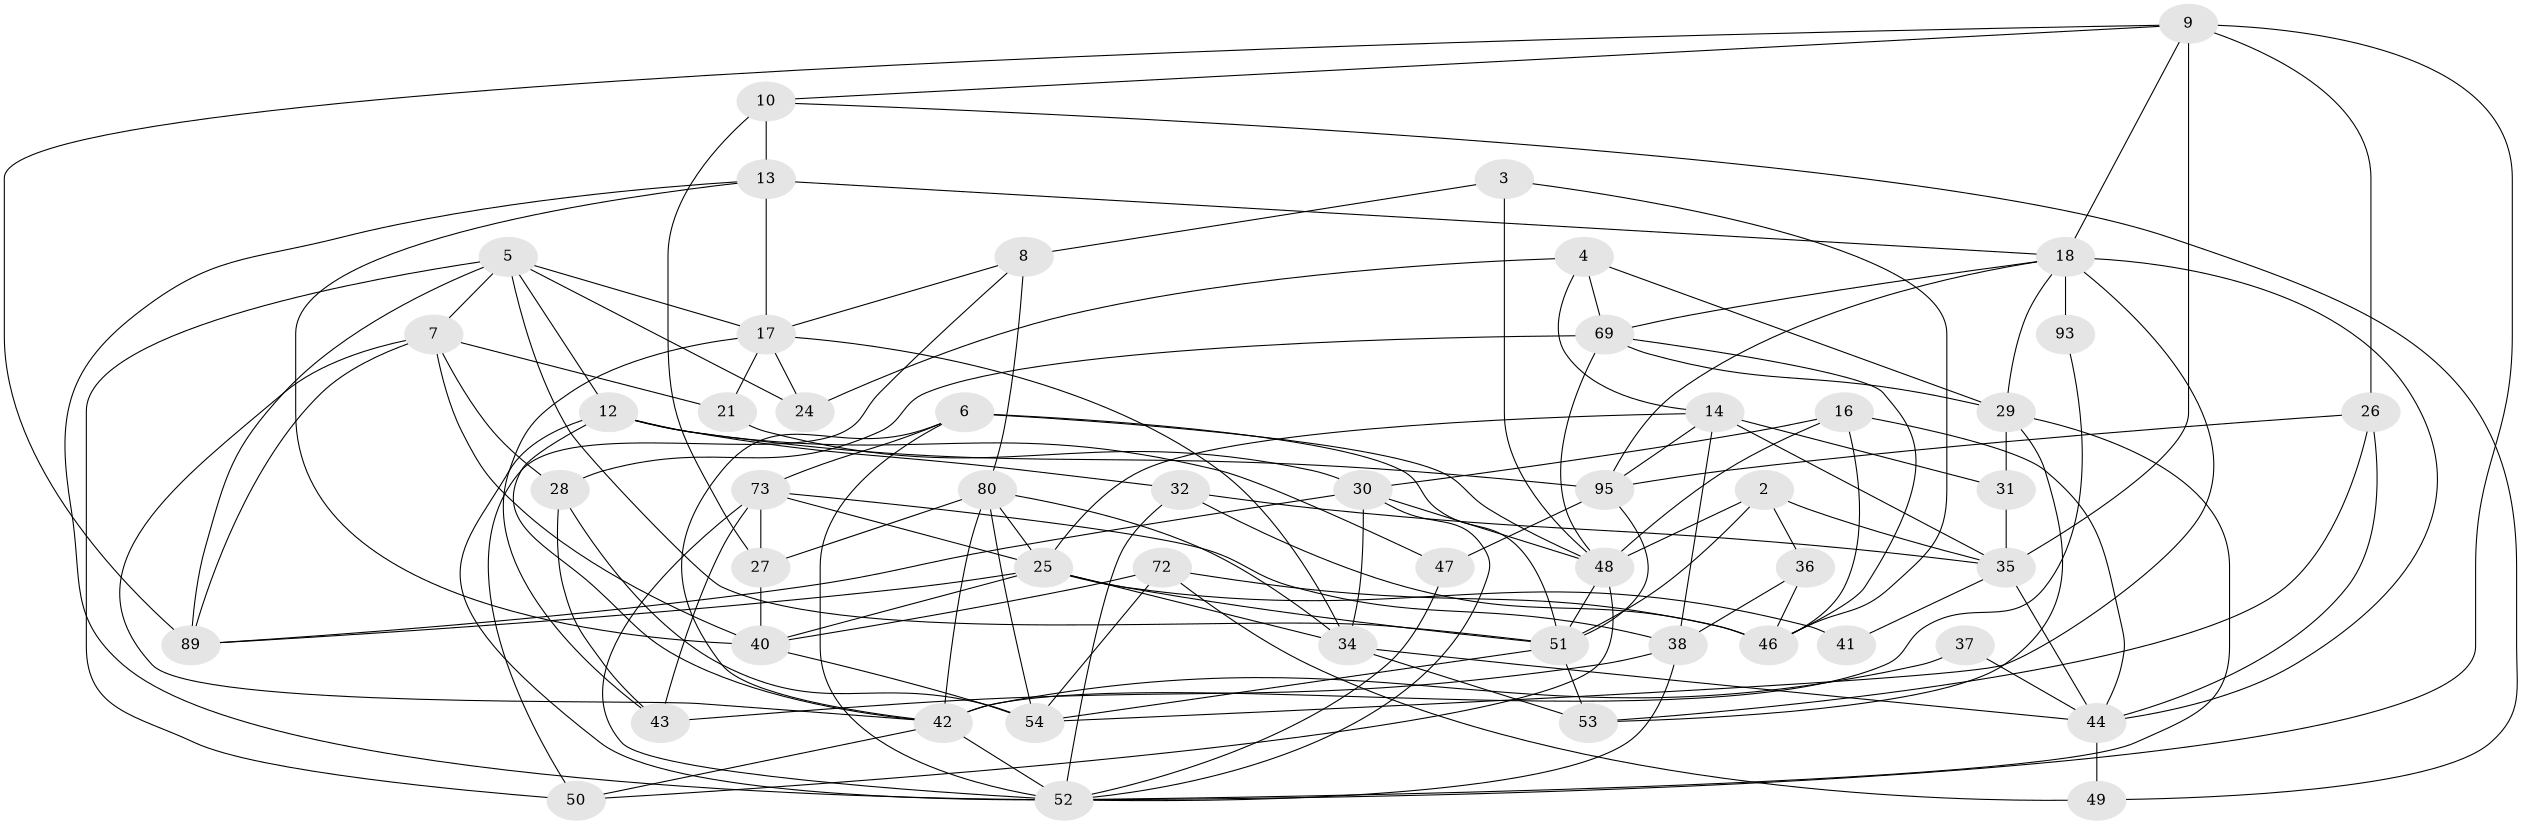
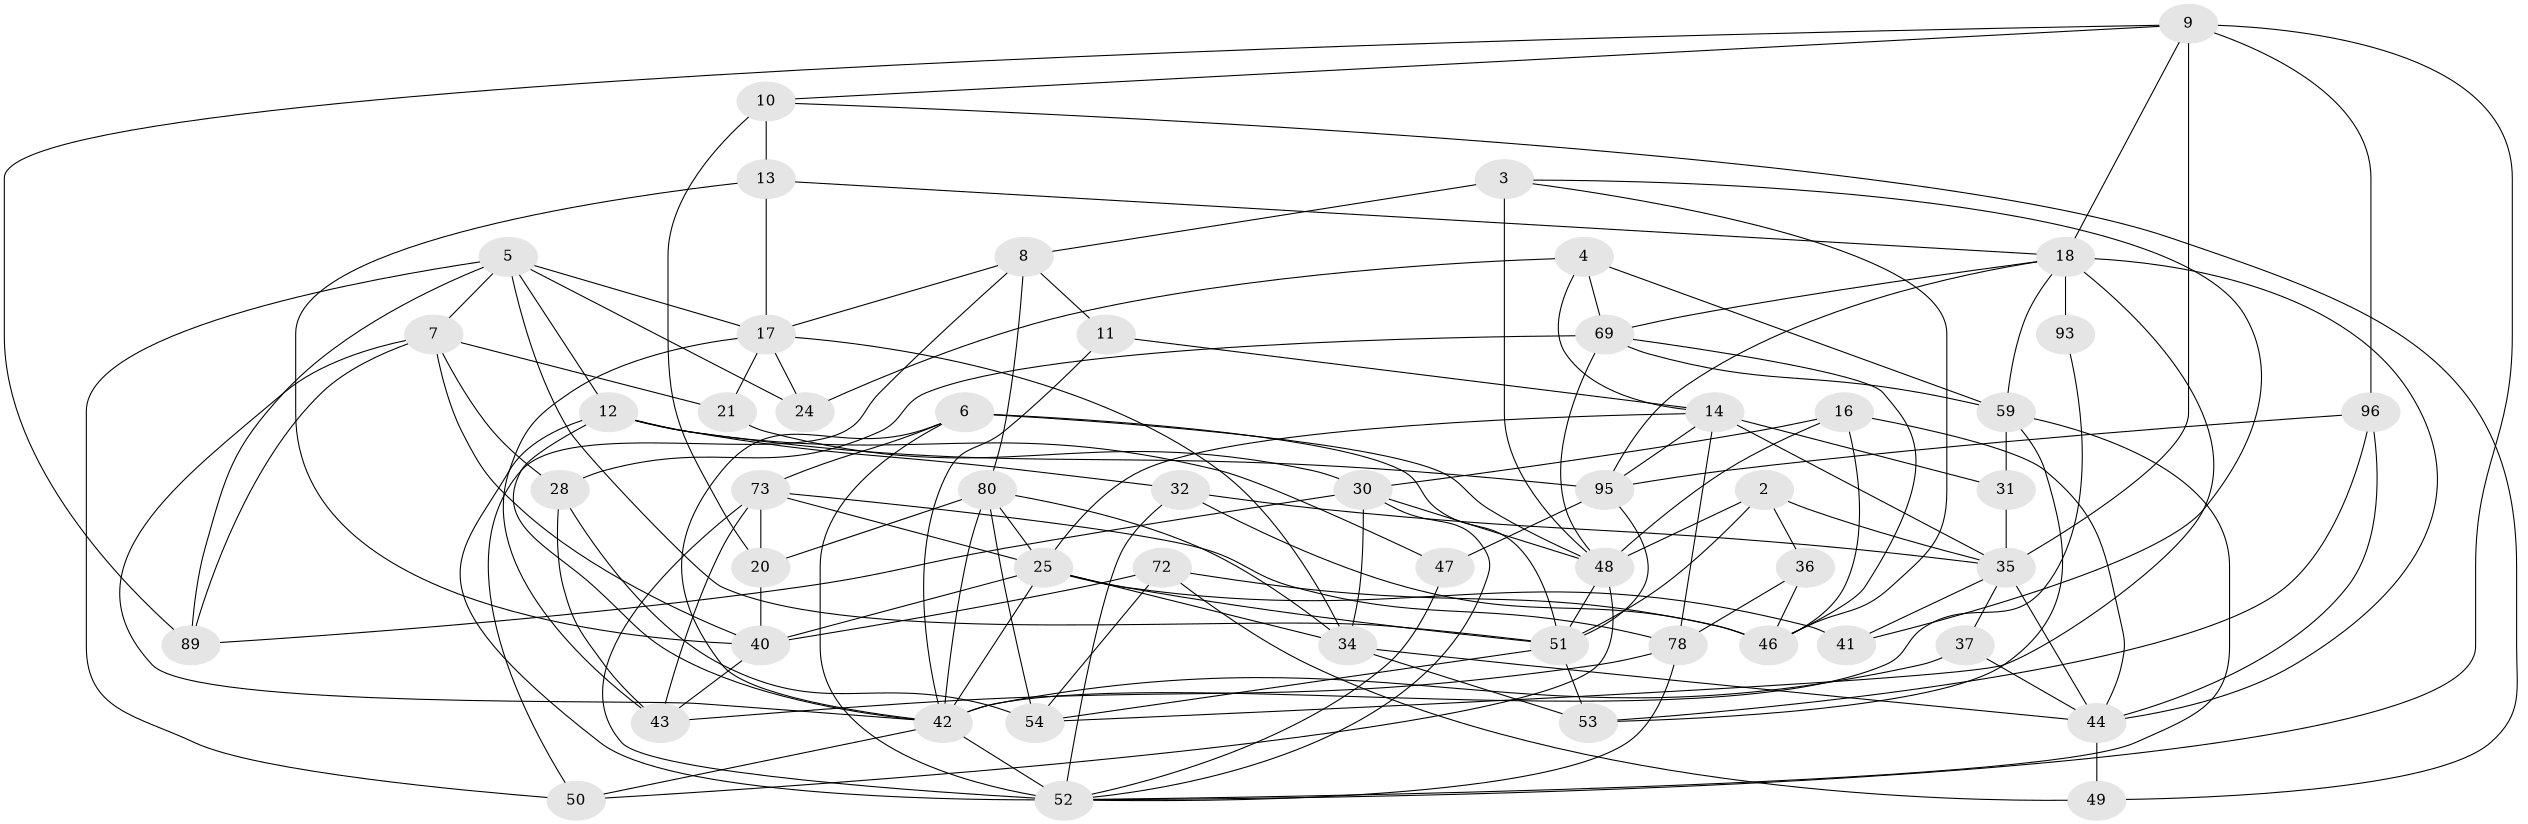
none -> (2148, 252)
none -> (1106, 335)
(2006, 412) -> (2006, 412)
(2371, 412) -> (2371, 412)
(761, 568) -> (761, 568)
none -> (1990, 598)
(718, 607) -> (993, 645)
(96, 635) -> none
(1678, 645) -> (1678, 645)
(899, 680) -> (711, 684)
